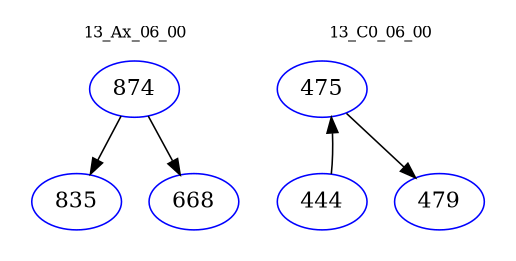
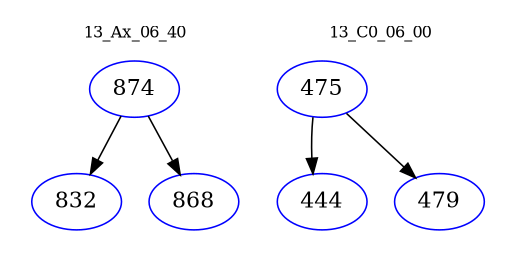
(135, 34) -> (135, 34)
(333, 154) -> (312, 138)
(77, 202) -> (77, 202)
(194, 202) -> (194, 202)
